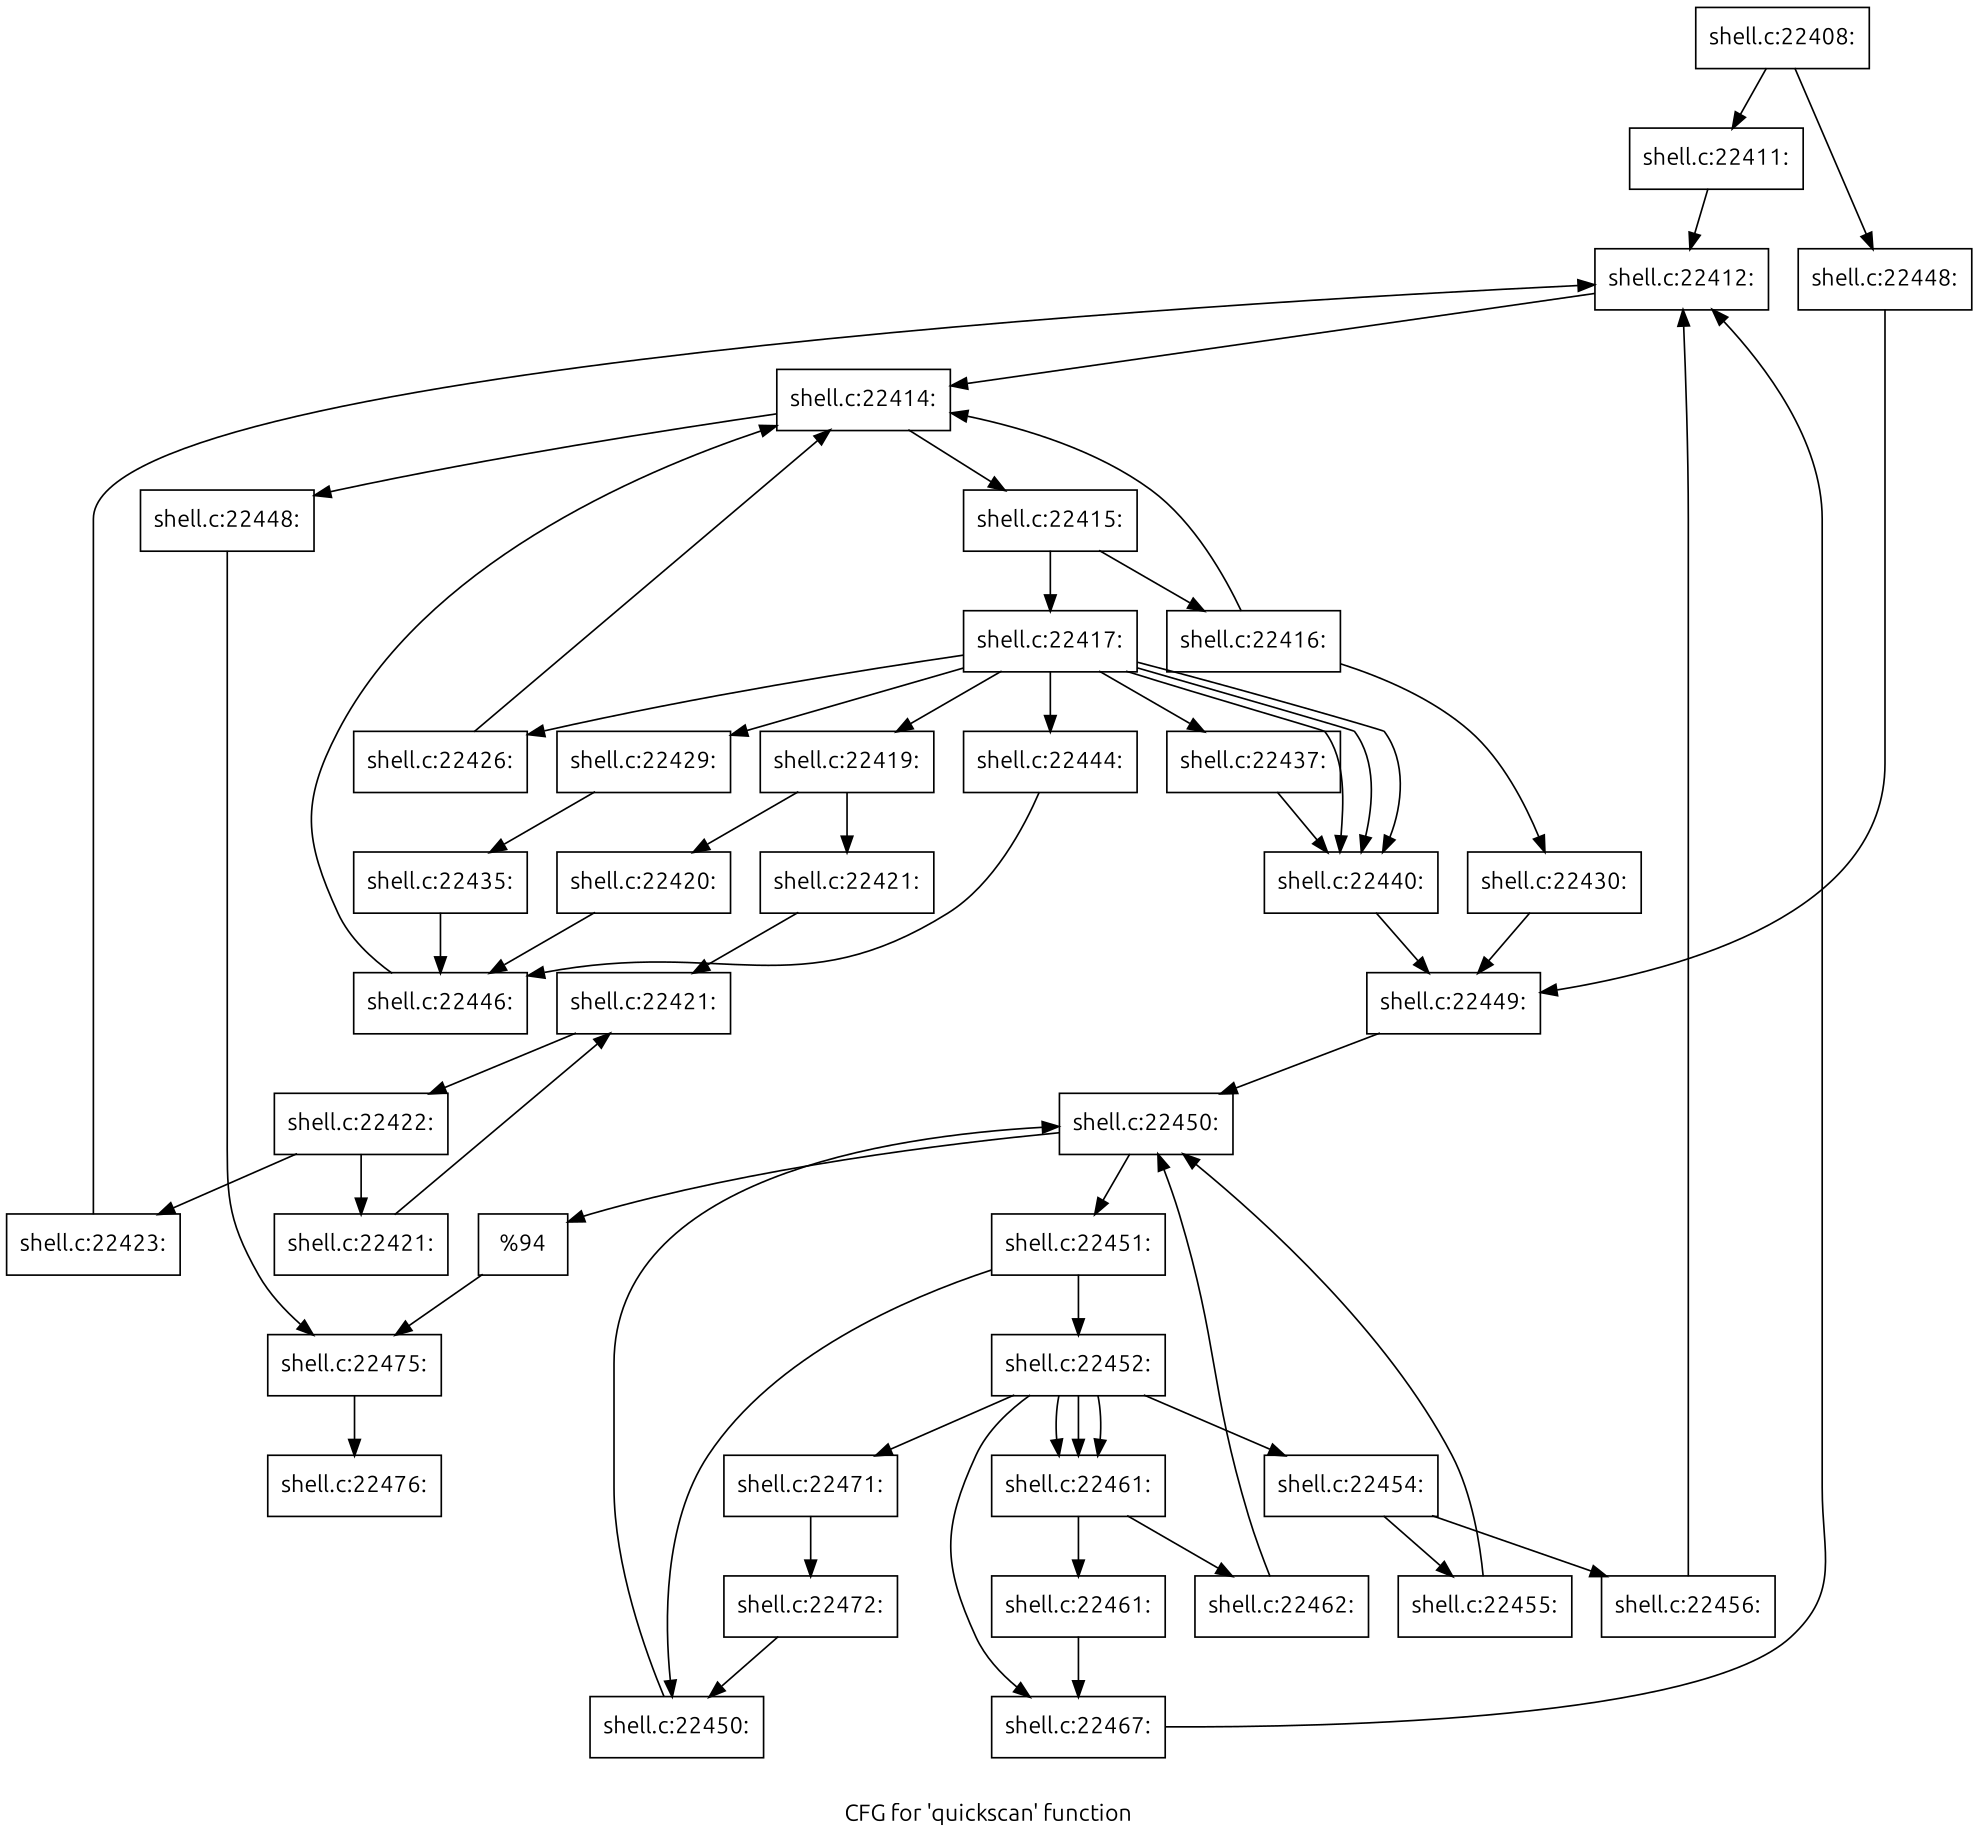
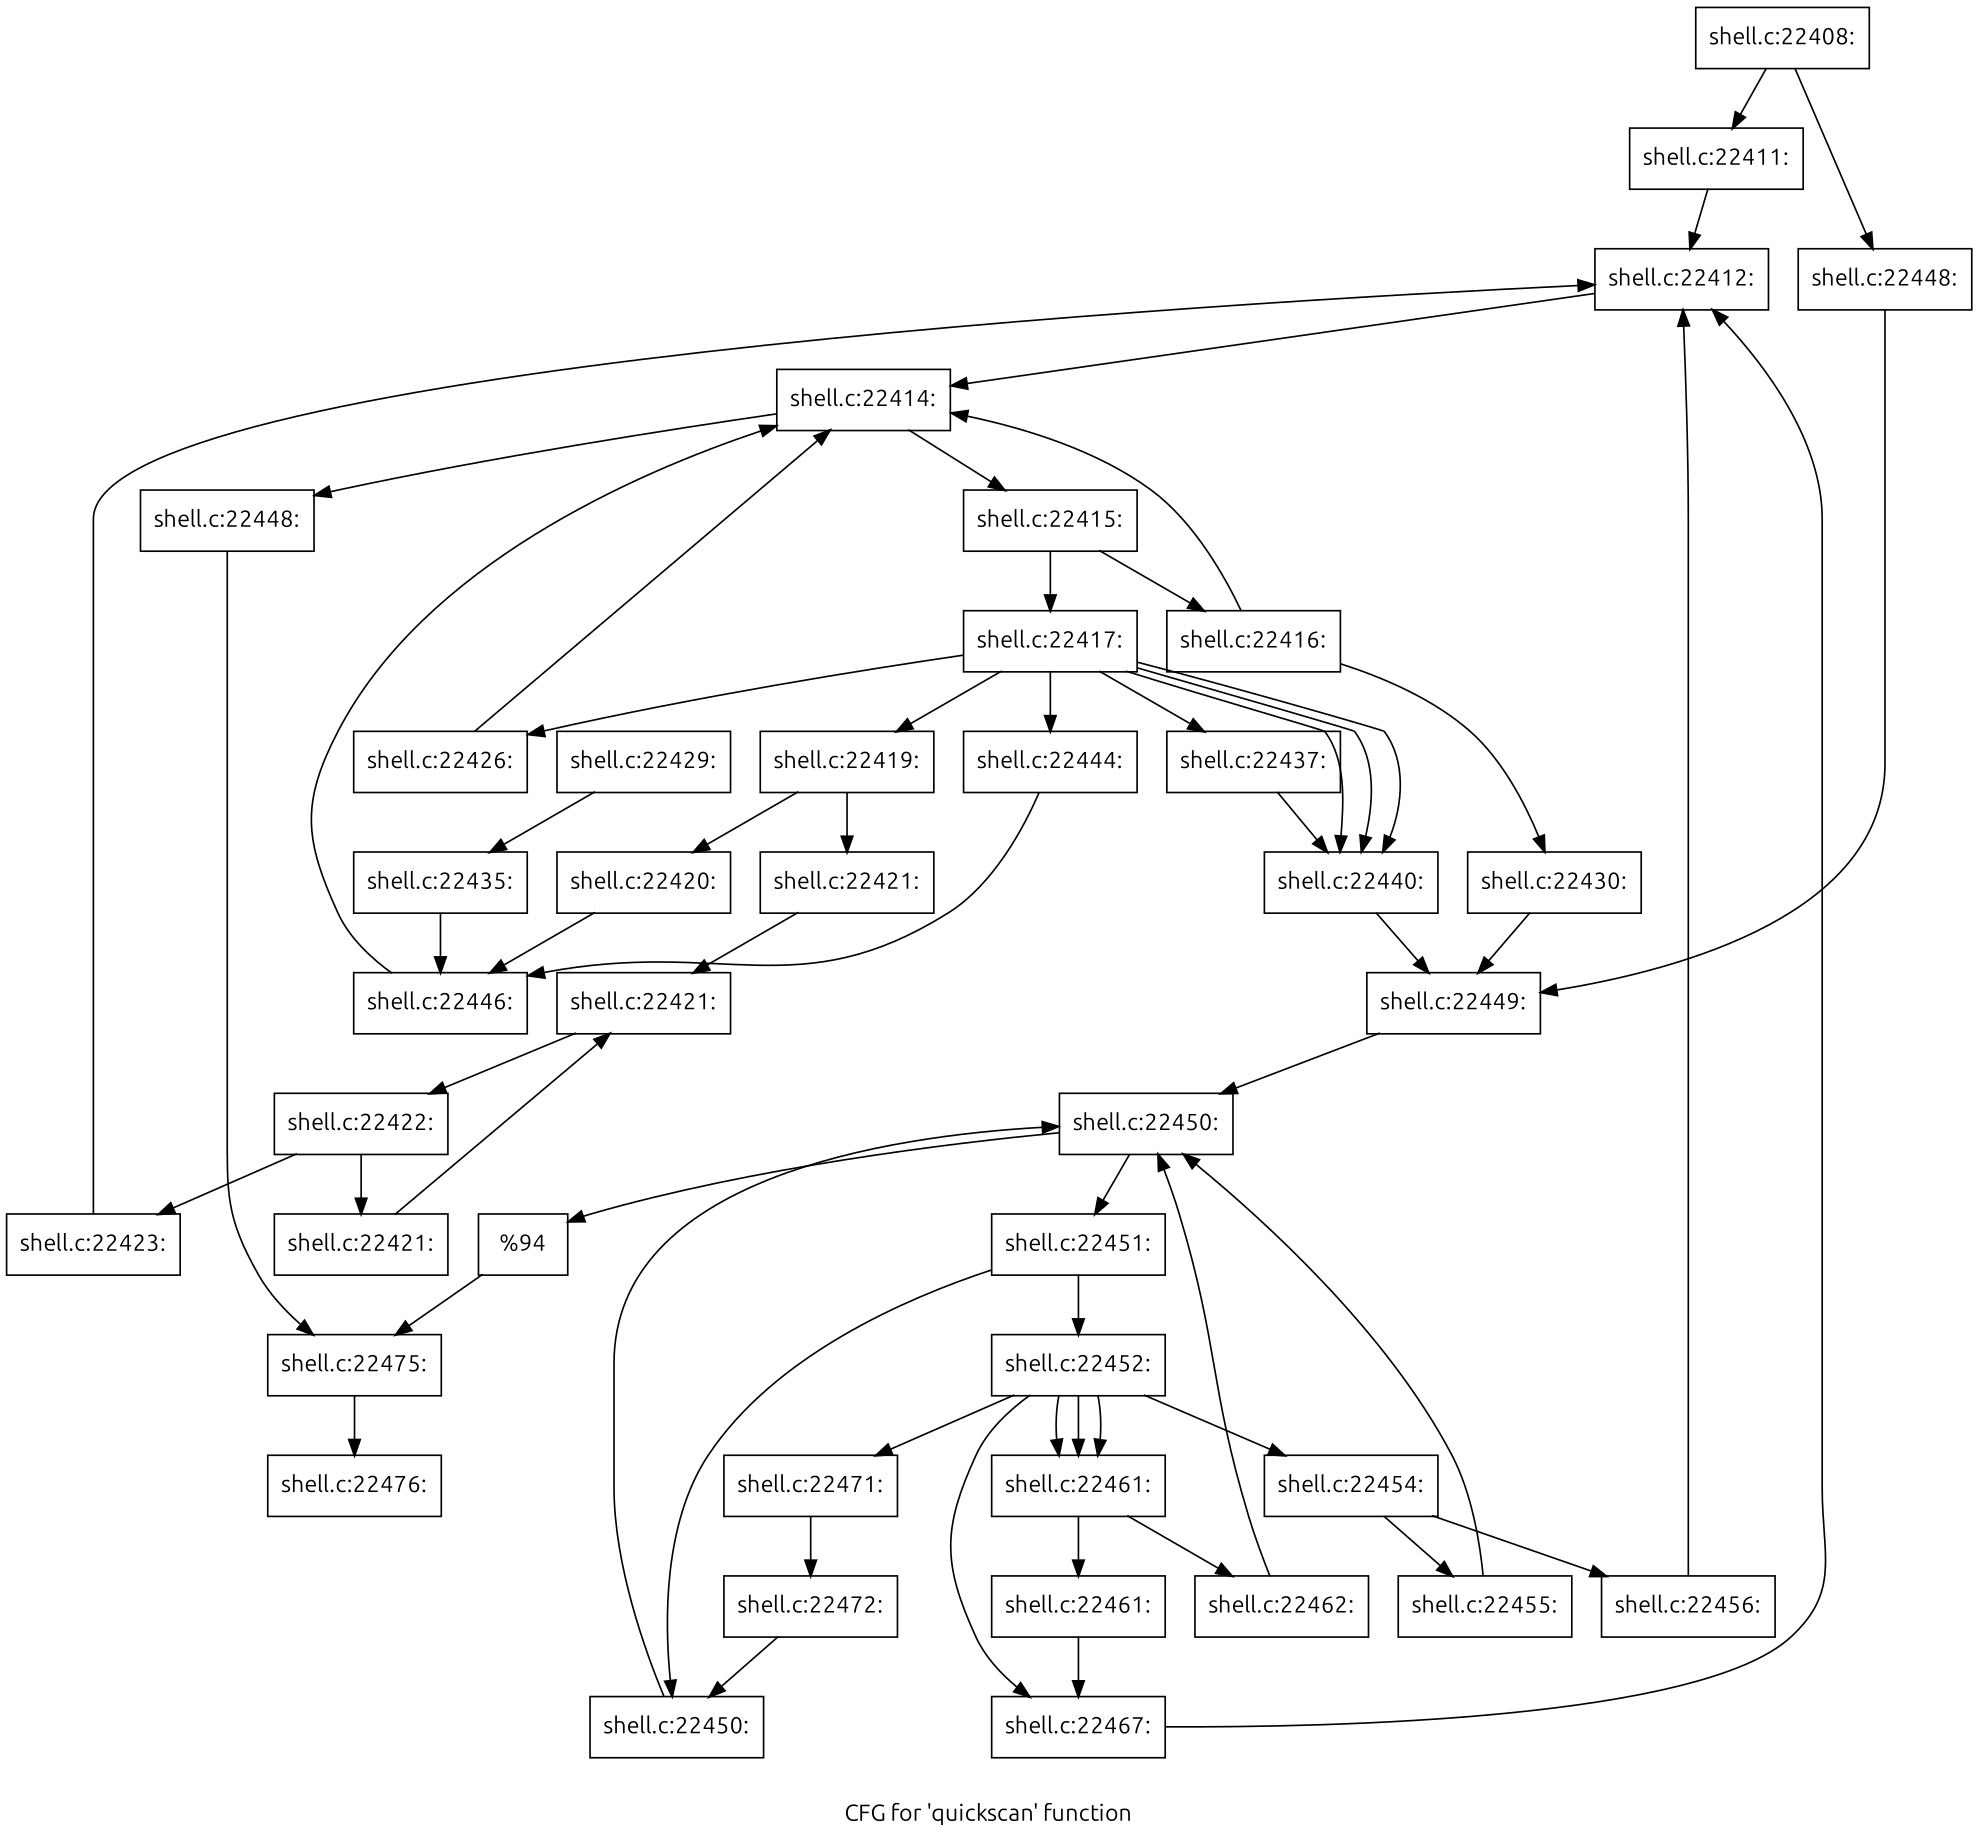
(855, 699) -> none
